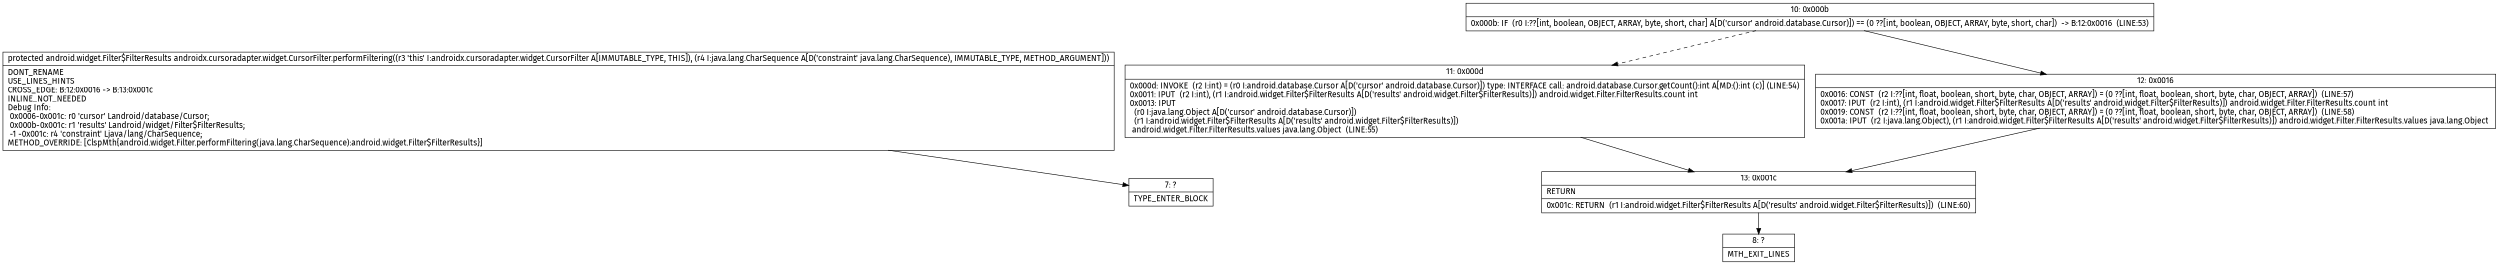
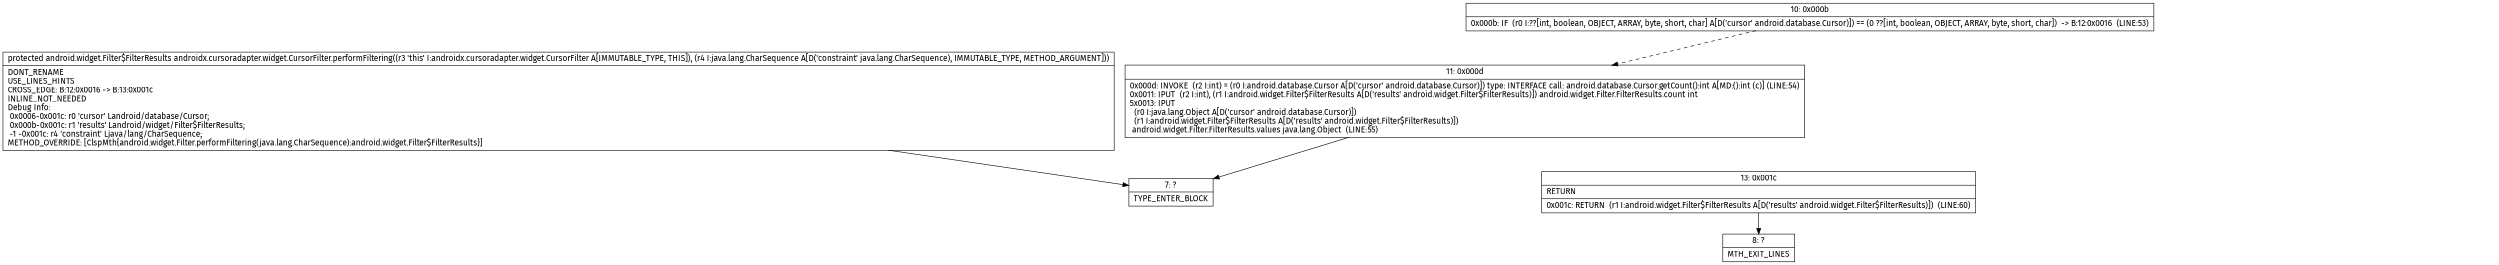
(2156, 101) -> none
(1155, 104) -> (1155, 104)
(1634, 154) -> (1284, 157)
